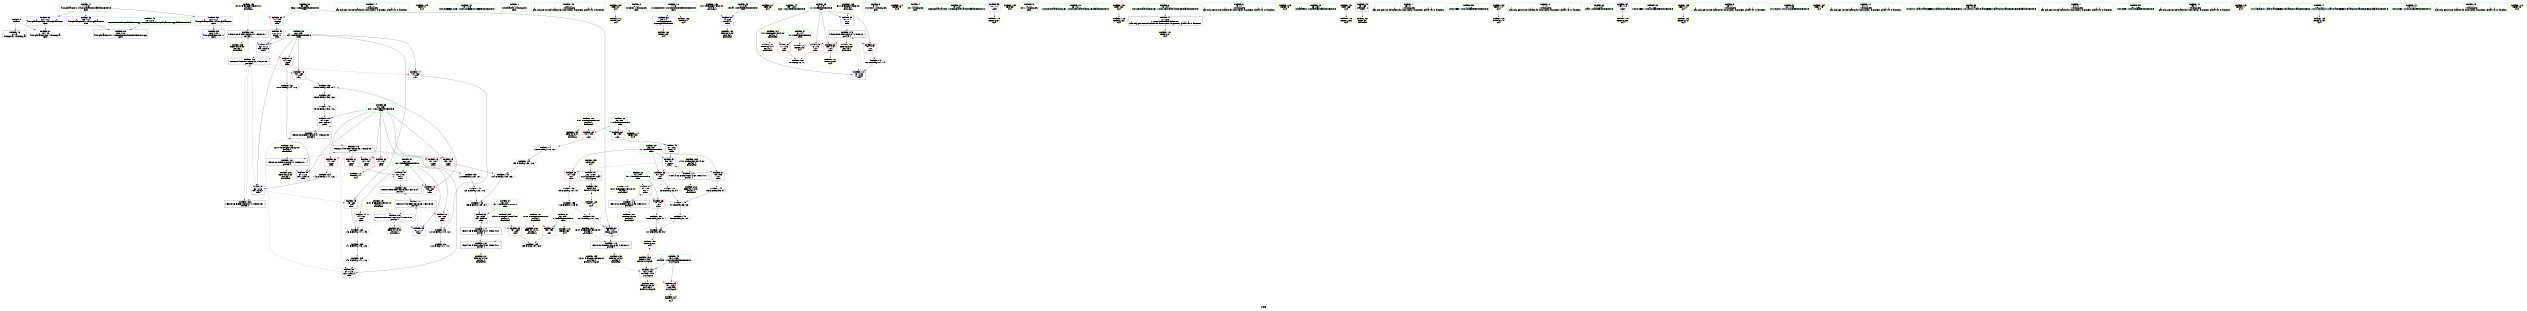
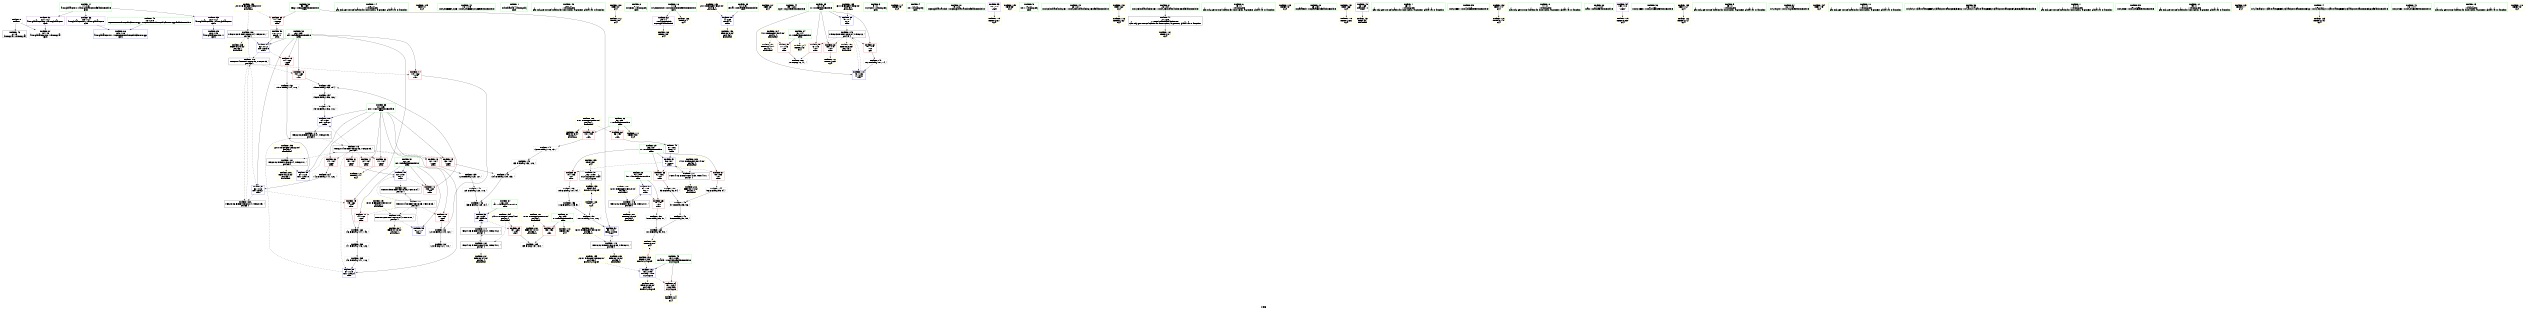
(870, 51) -> (870, 51)
